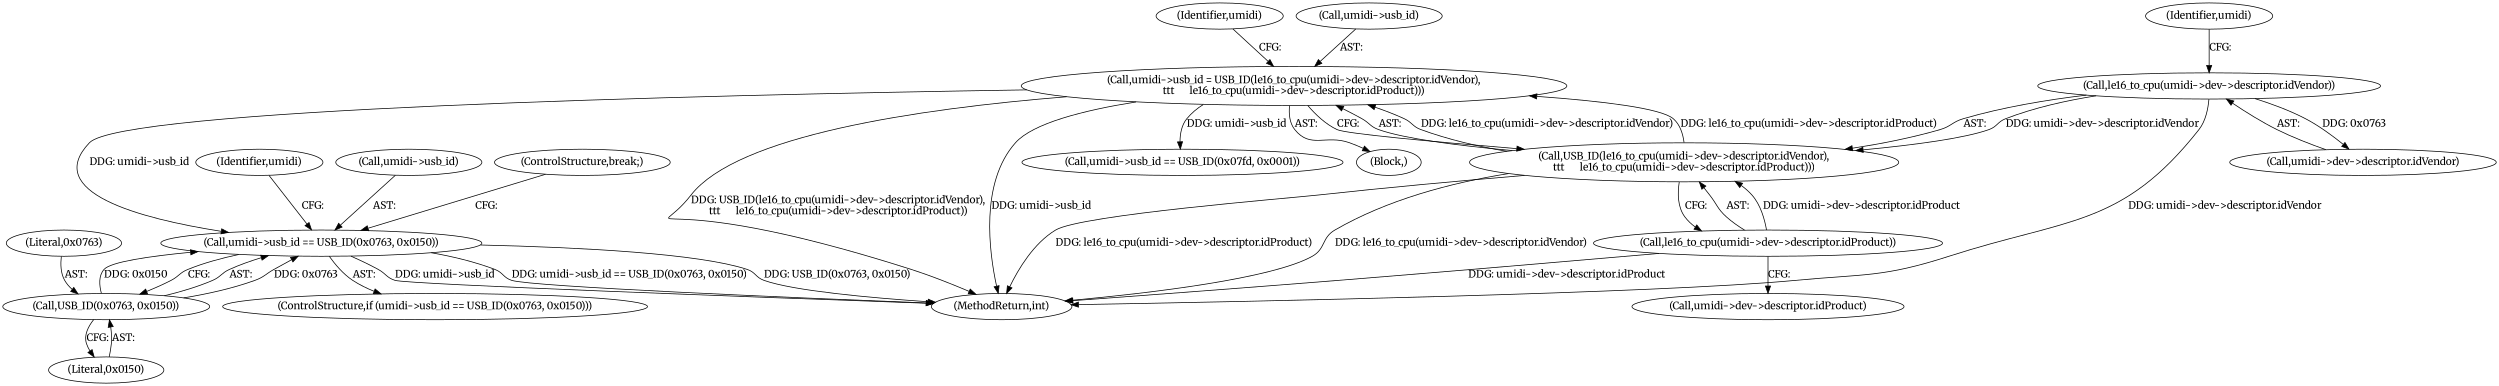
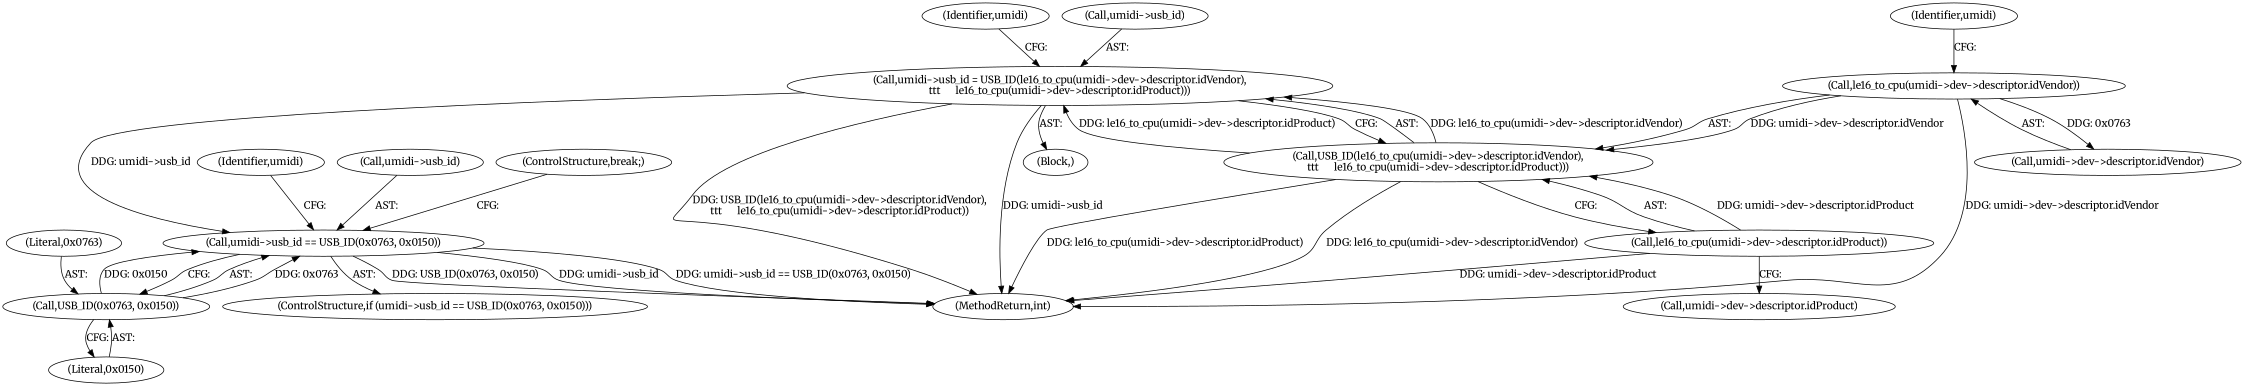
(1182, 162) -> none
